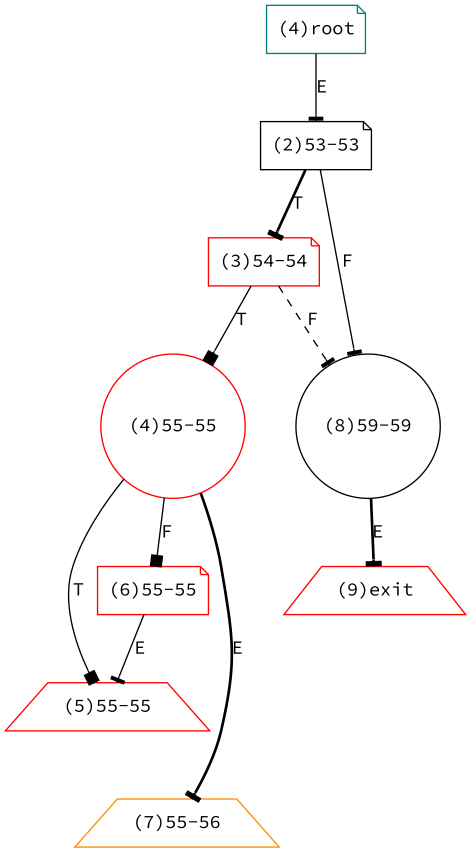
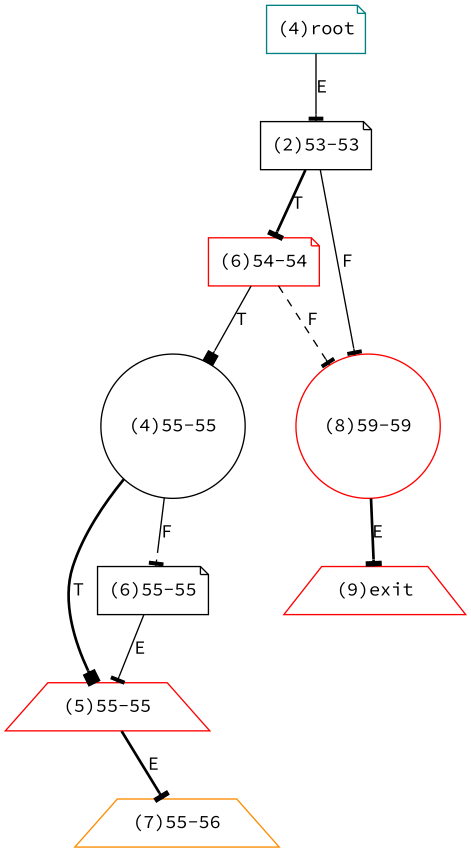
(264, 262) -> (264, 262)
(173, 426) -> (173, 426)
(368, 426) -> (368, 426)
(161, 525) -> (161, 525)
(72, 569) -> (72, 569)
(153, 591) -> (153, 591)
(232, 644) -> (141, 762)
